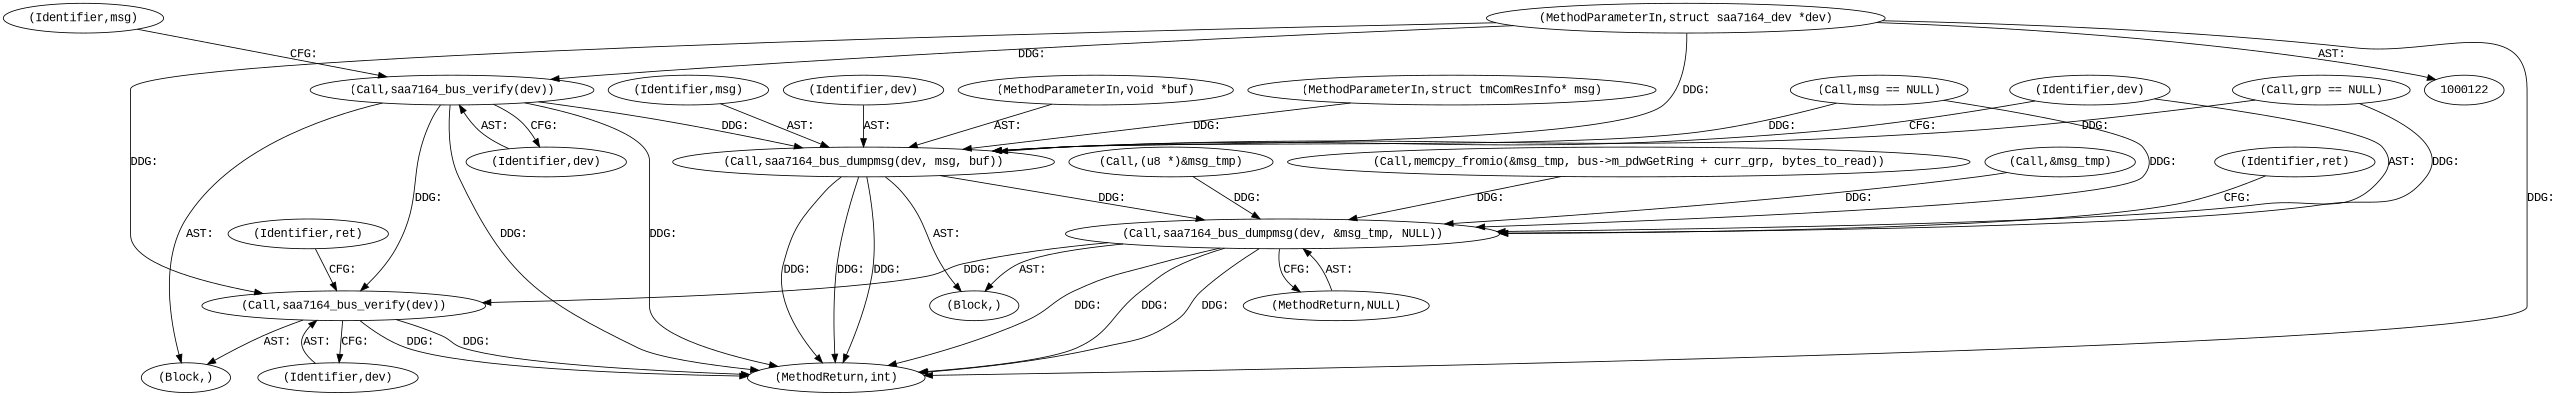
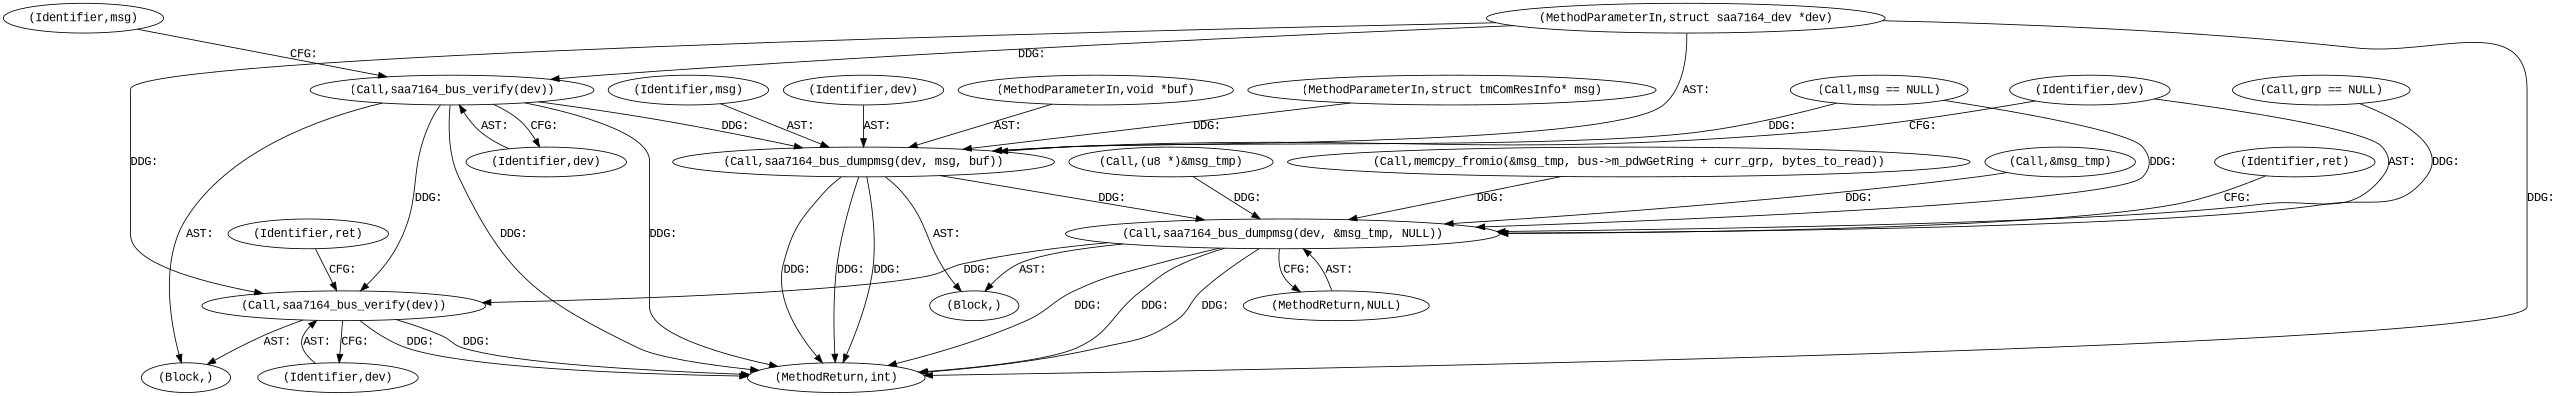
(1700, 90) -> (1700, 90)
(2464, 90) -> none
(1755, 141) -> none
